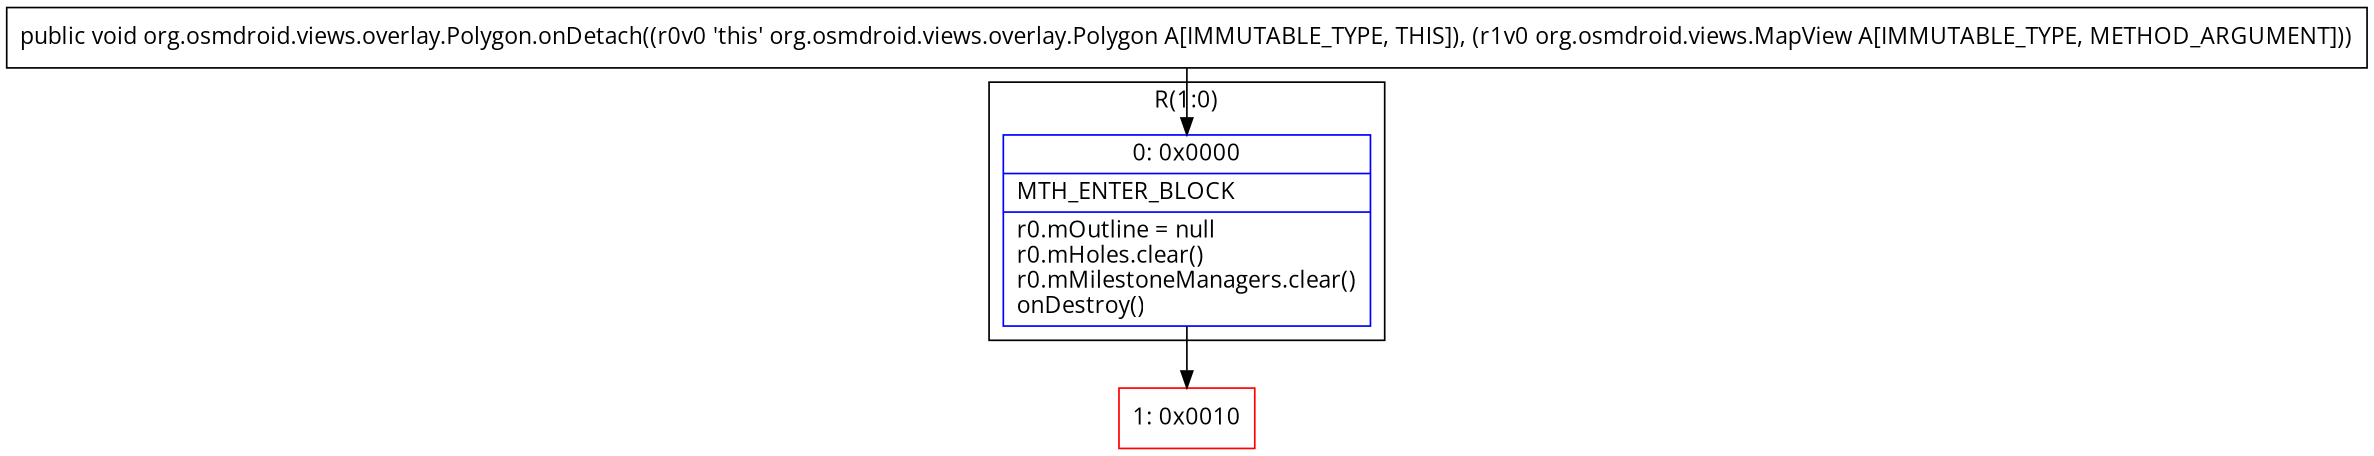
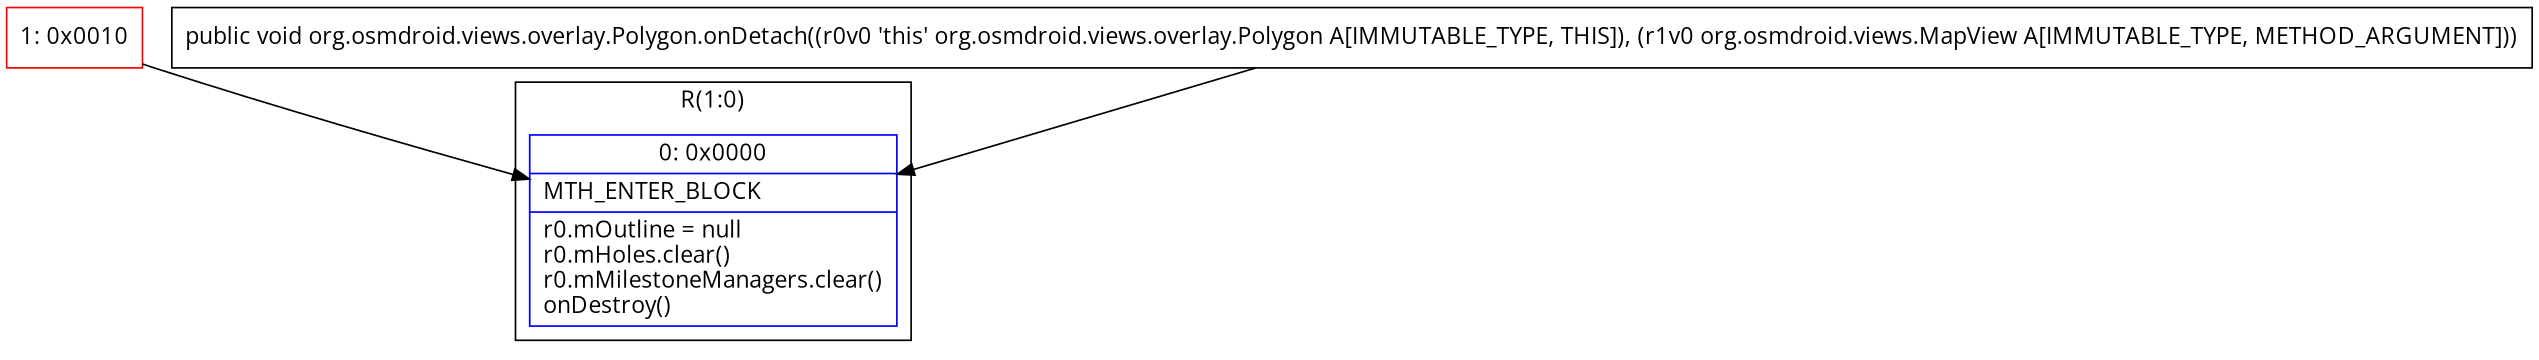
(1187, 351) -> (327, 121)
